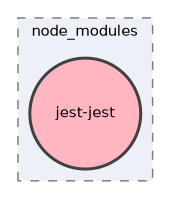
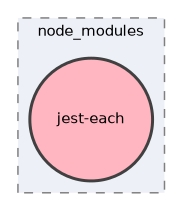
(85, 114) -> (91, 120)
